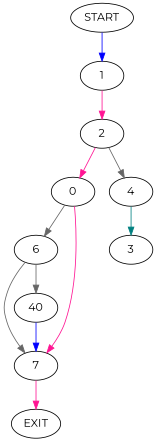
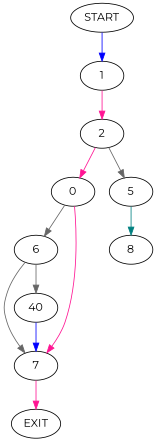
(131, 192) -> (131, 192)
(131, 250) -> (131, 250)
